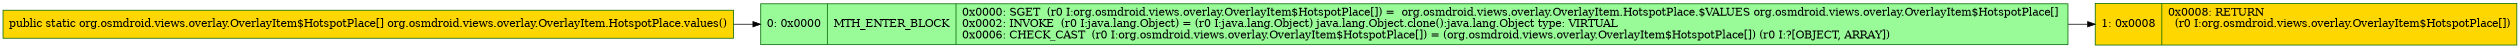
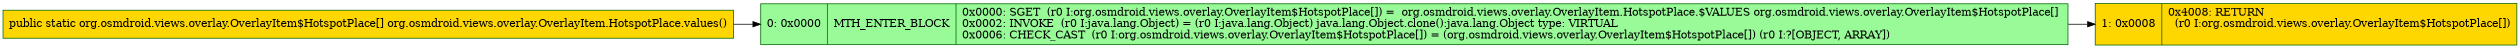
(2219, 12) -> (2219, 12)
